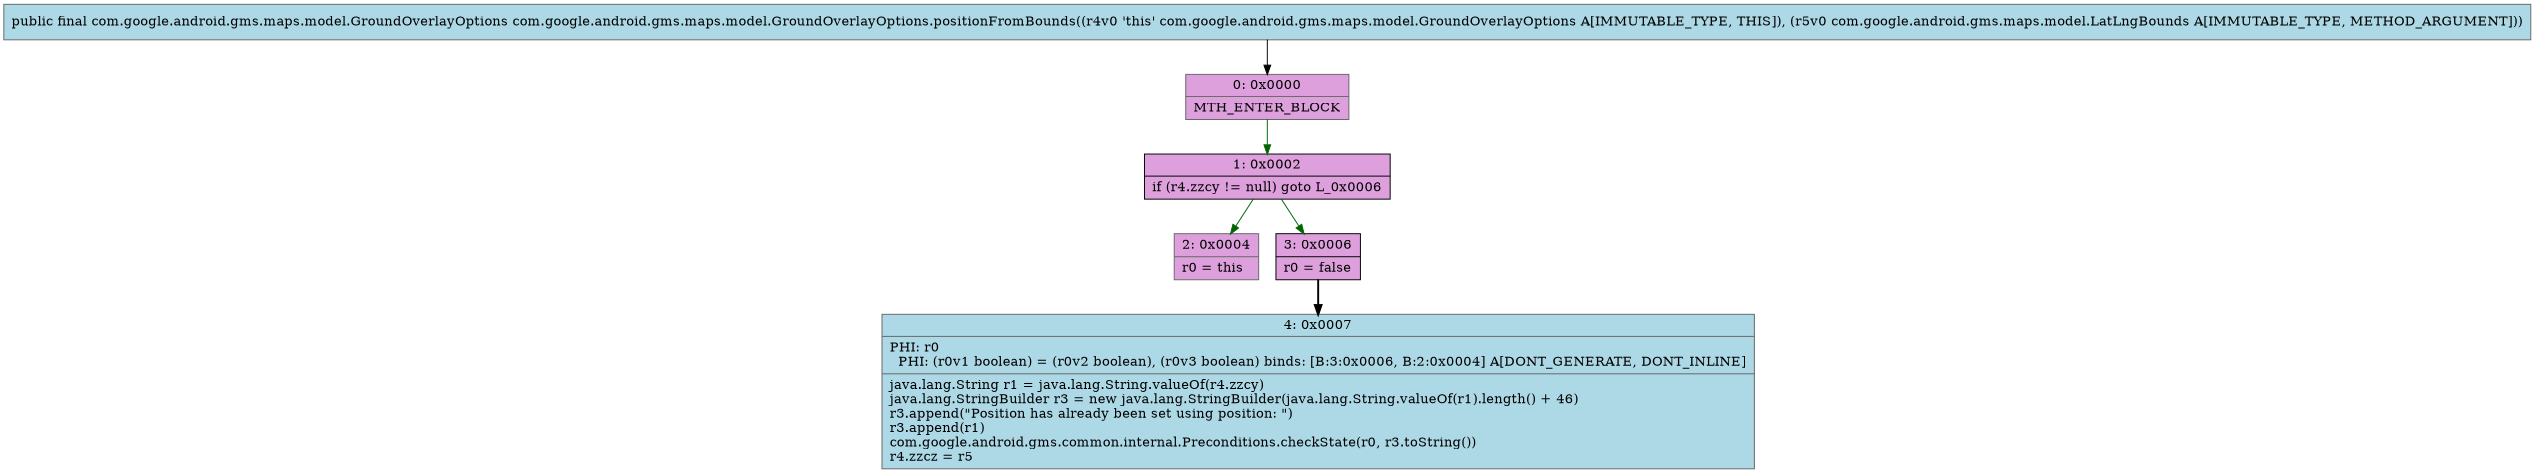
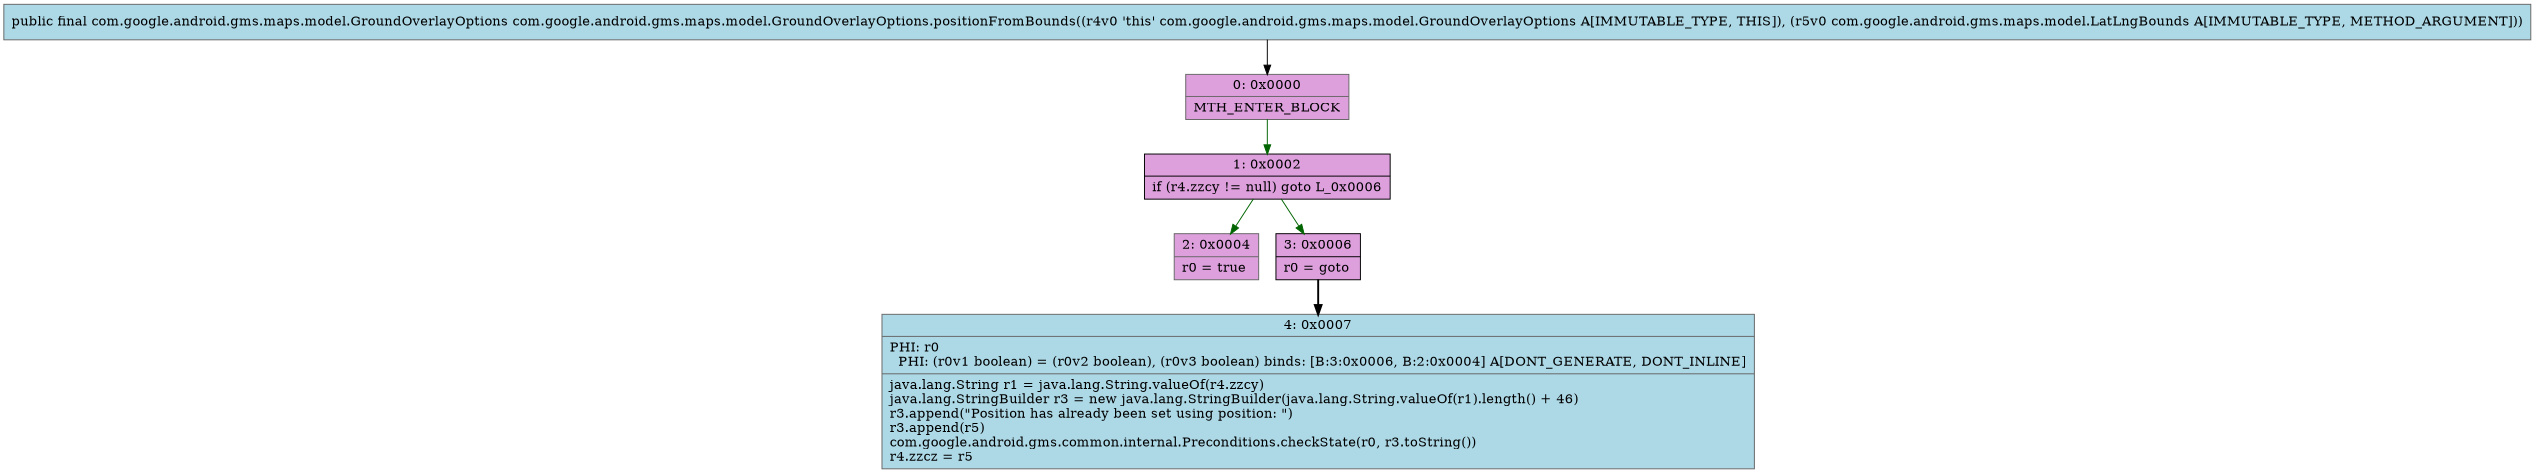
(1213, 268) -> (1214, 268)
(1318, 268) -> (1317, 268)
(938, 428) -> (938, 428)
